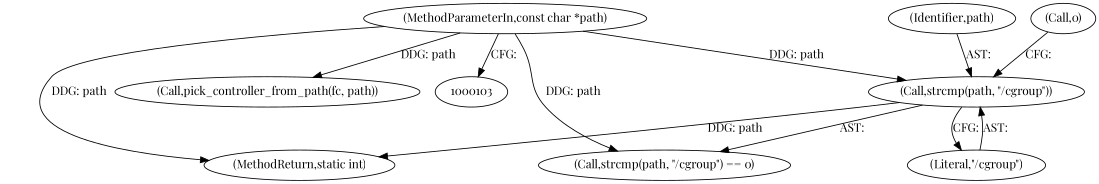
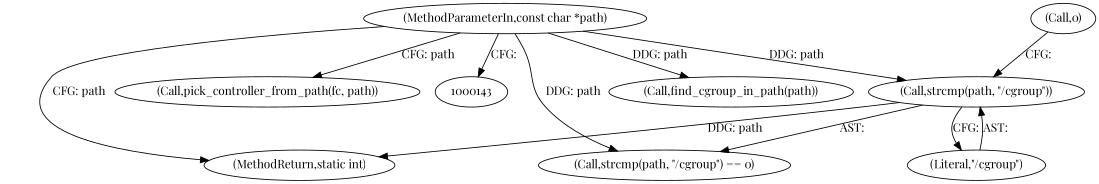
(952, 19) -> none
(428, 55) -> (428, 55)
(79, 92) -> (79, 92)
(471, 92) -> (471, 92)
none -> (731, 92)
